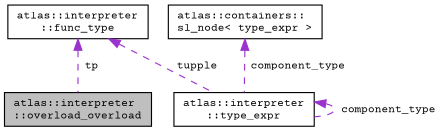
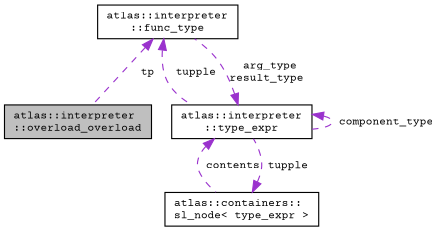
none -> (220, 63)
(295, 66) -> (285, 166)
none -> (199, 171)
